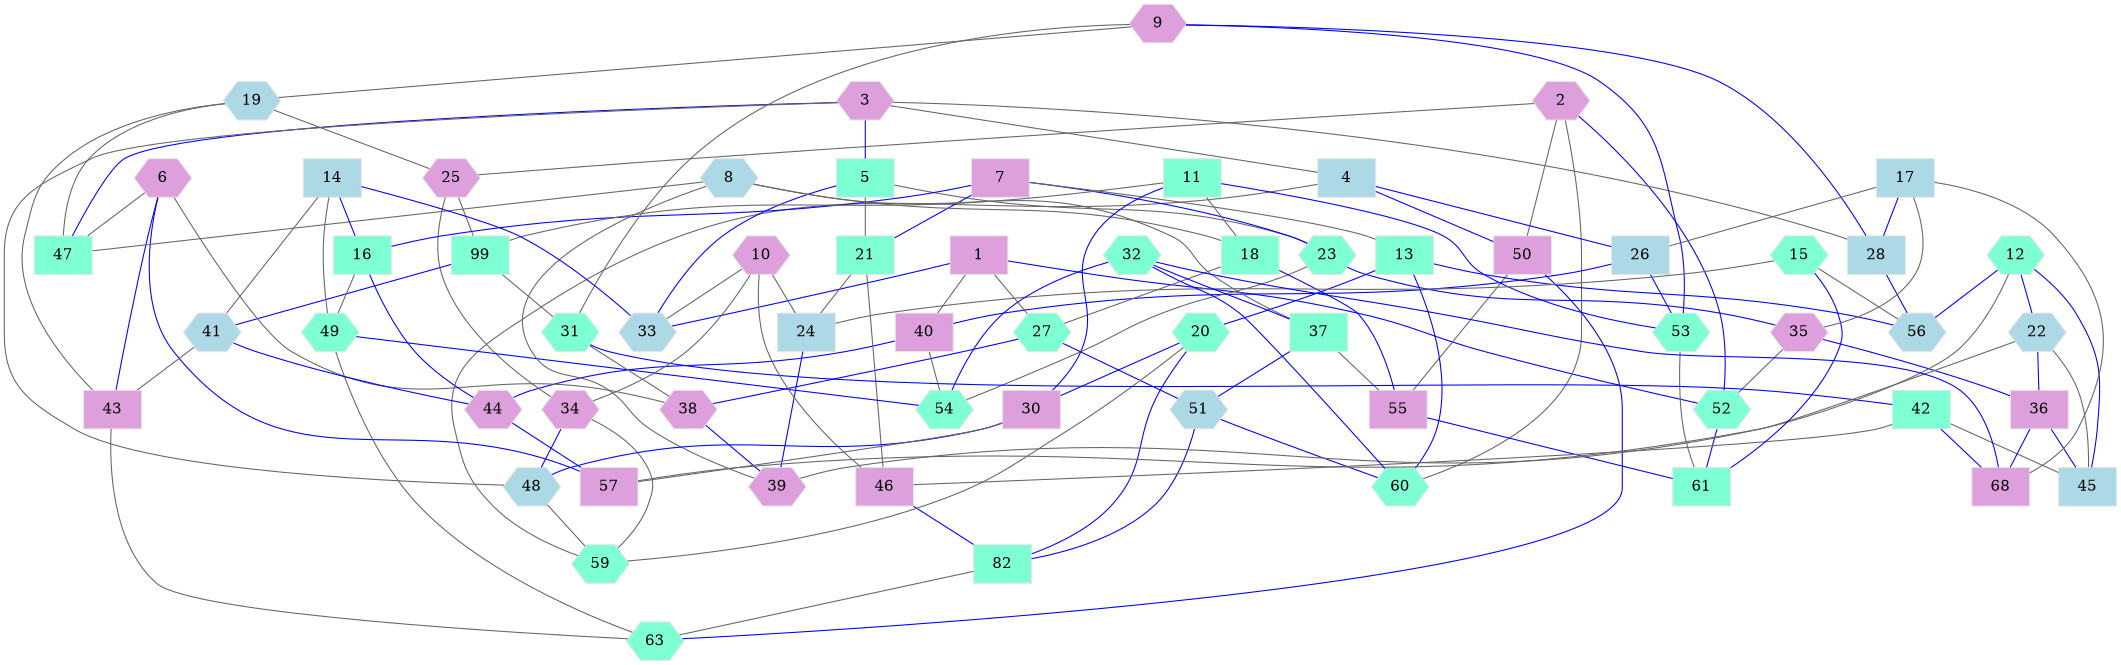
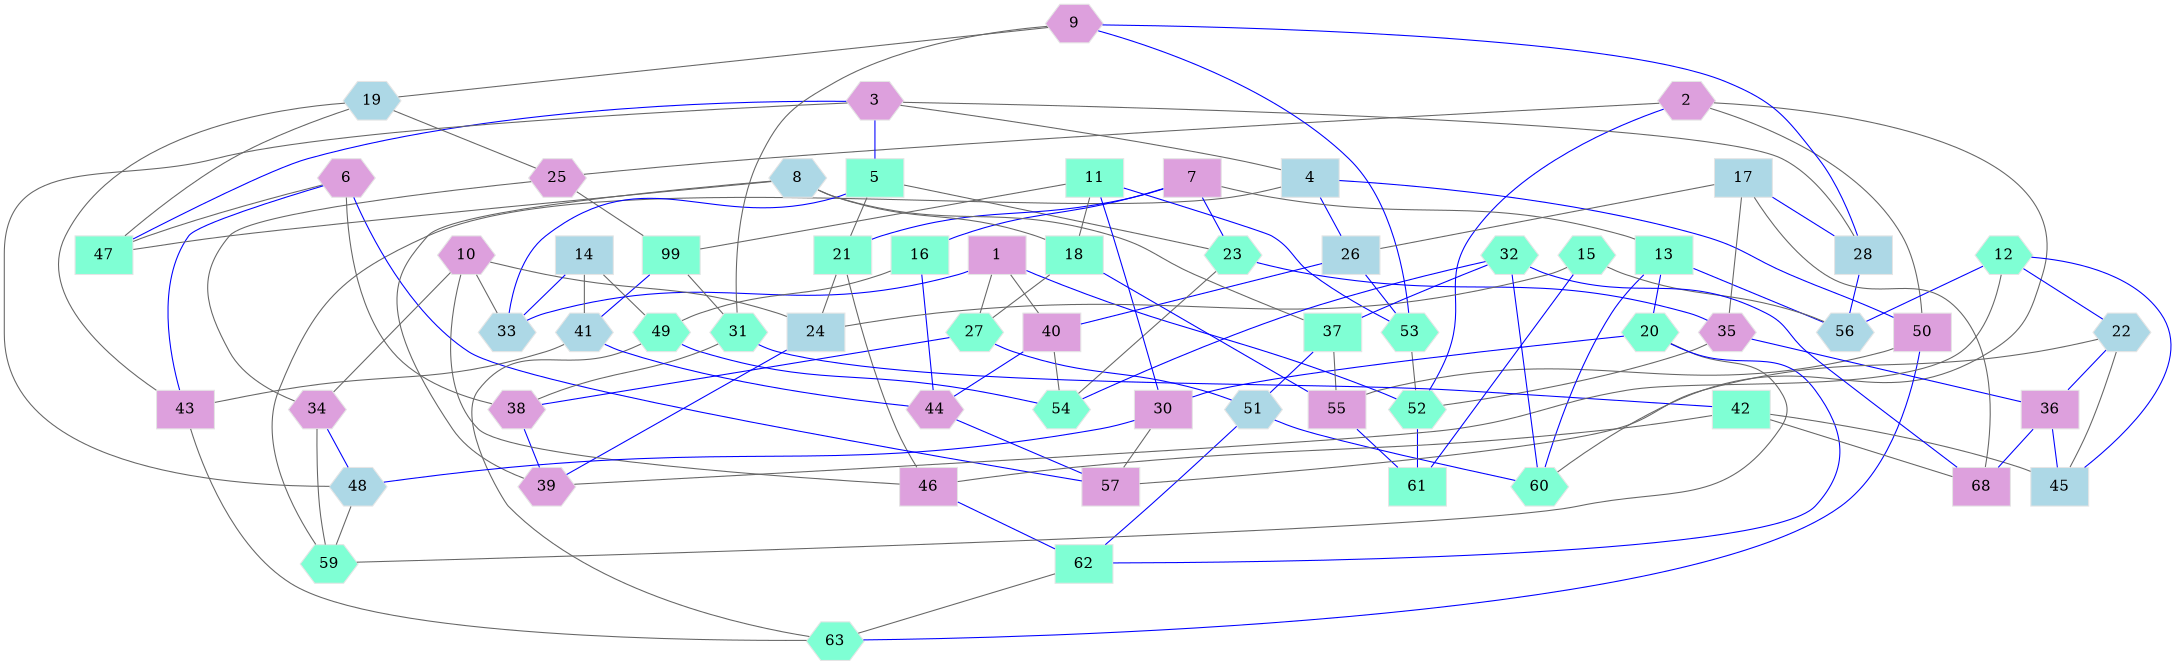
(347, 215) -> none
(1681, 410) -> (1414, 371)
(1961, 448) -> (1861, 448)
(1003, 564) -> (1084, 564)
